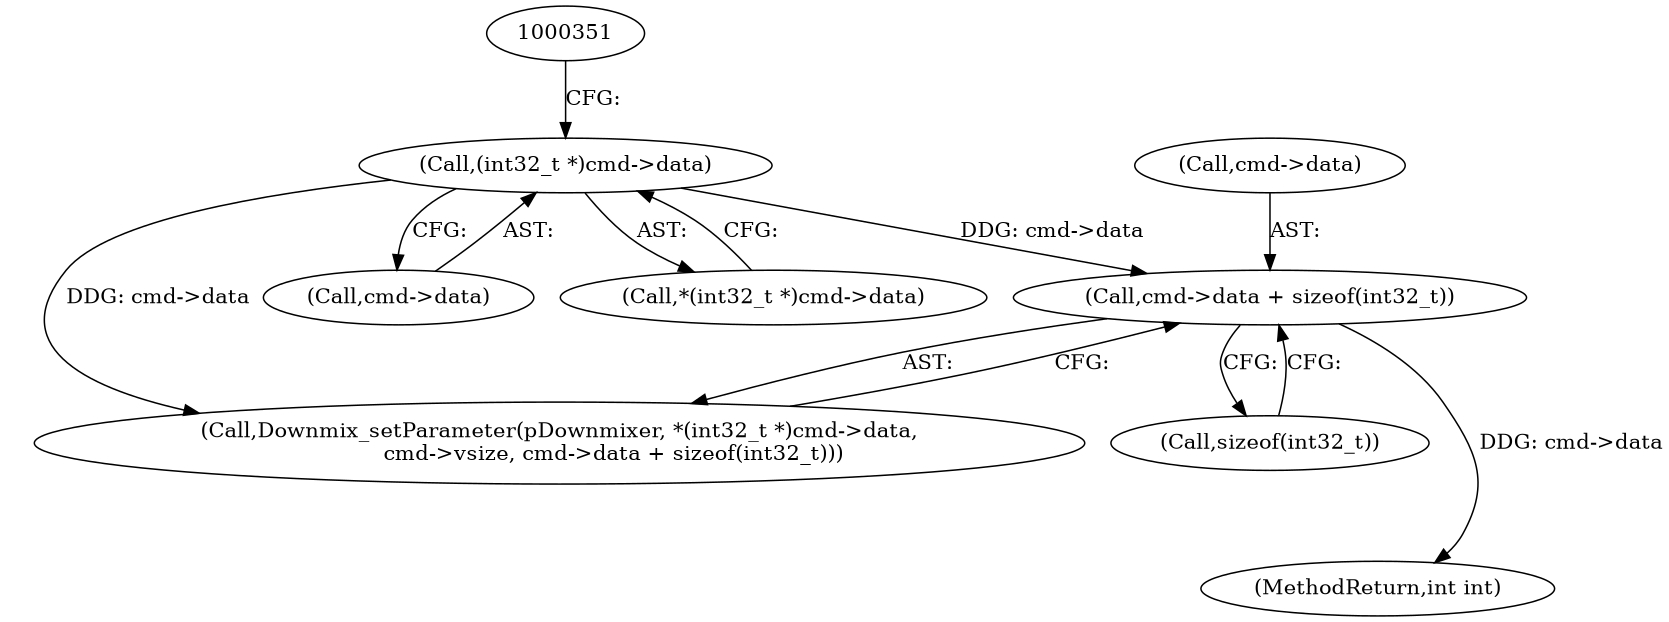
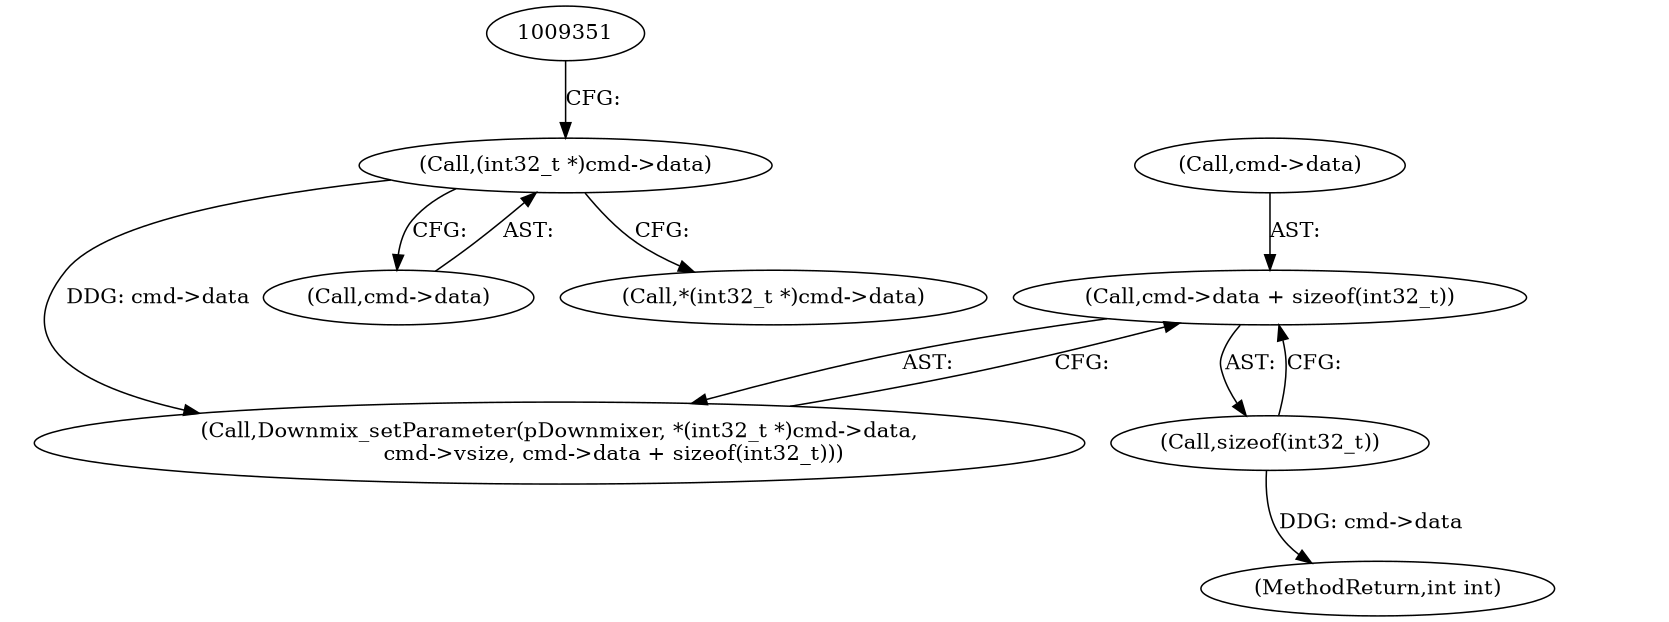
(566, 33) -> (566, 33)
(706, 228) -> none
(906, 229) -> none
(666, 232) -> (666, 232)
(1254, 364) -> (1254, 364)
(1453, 417) -> (1271, 517)
